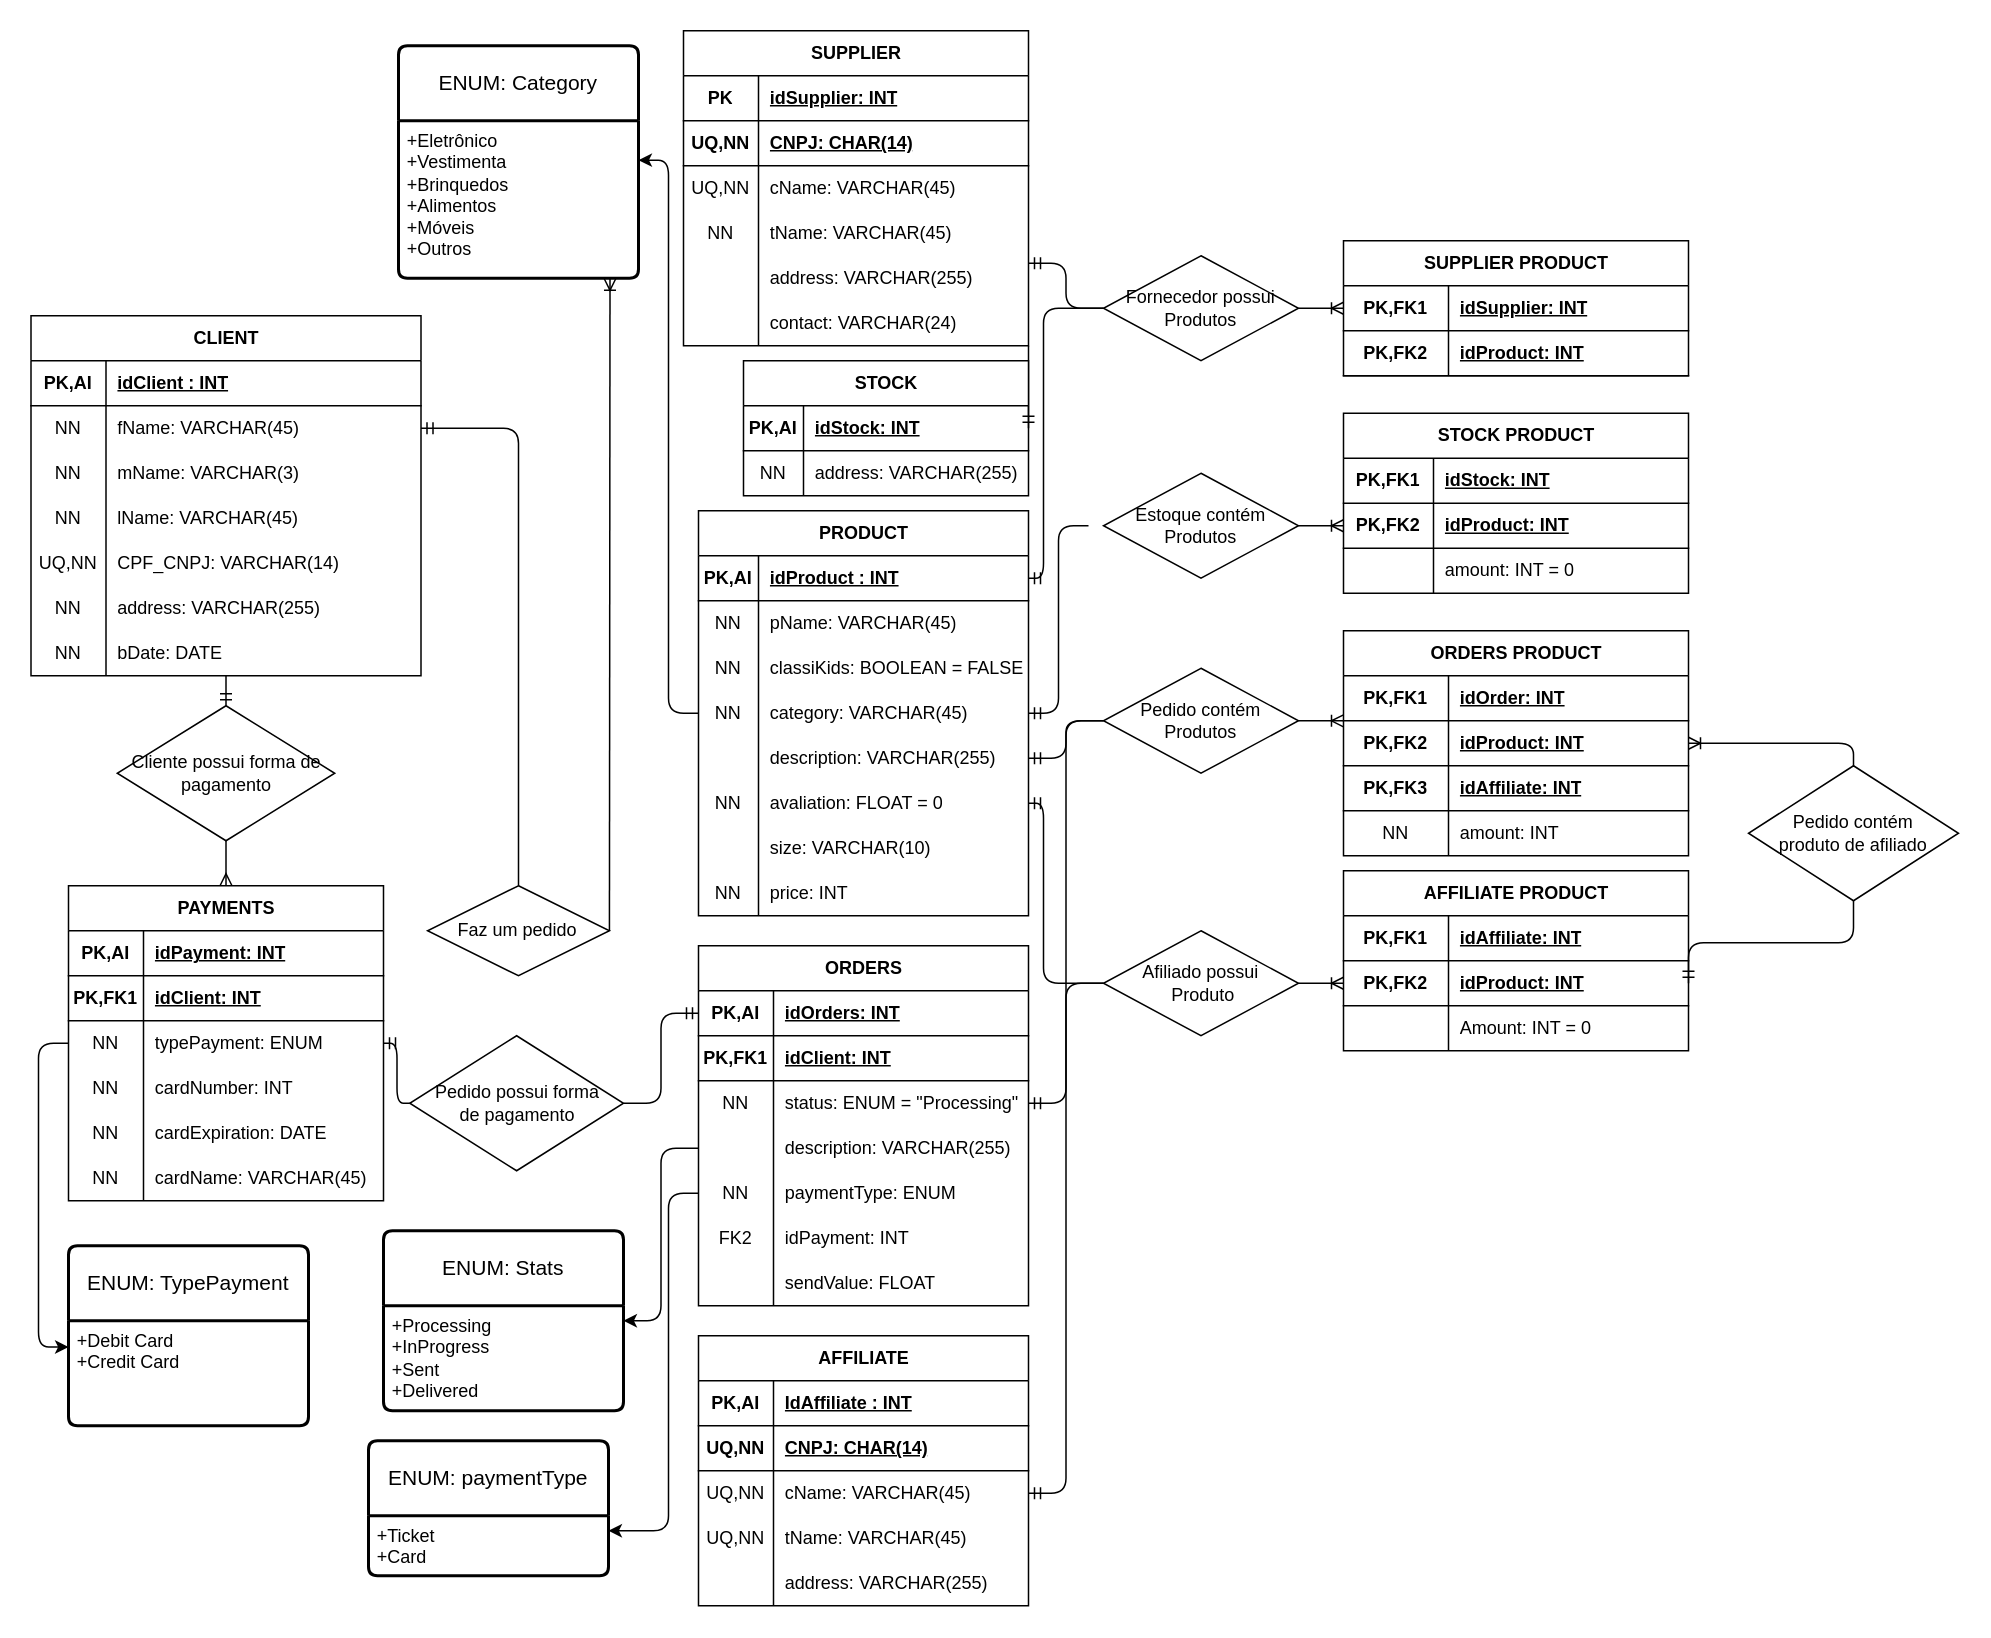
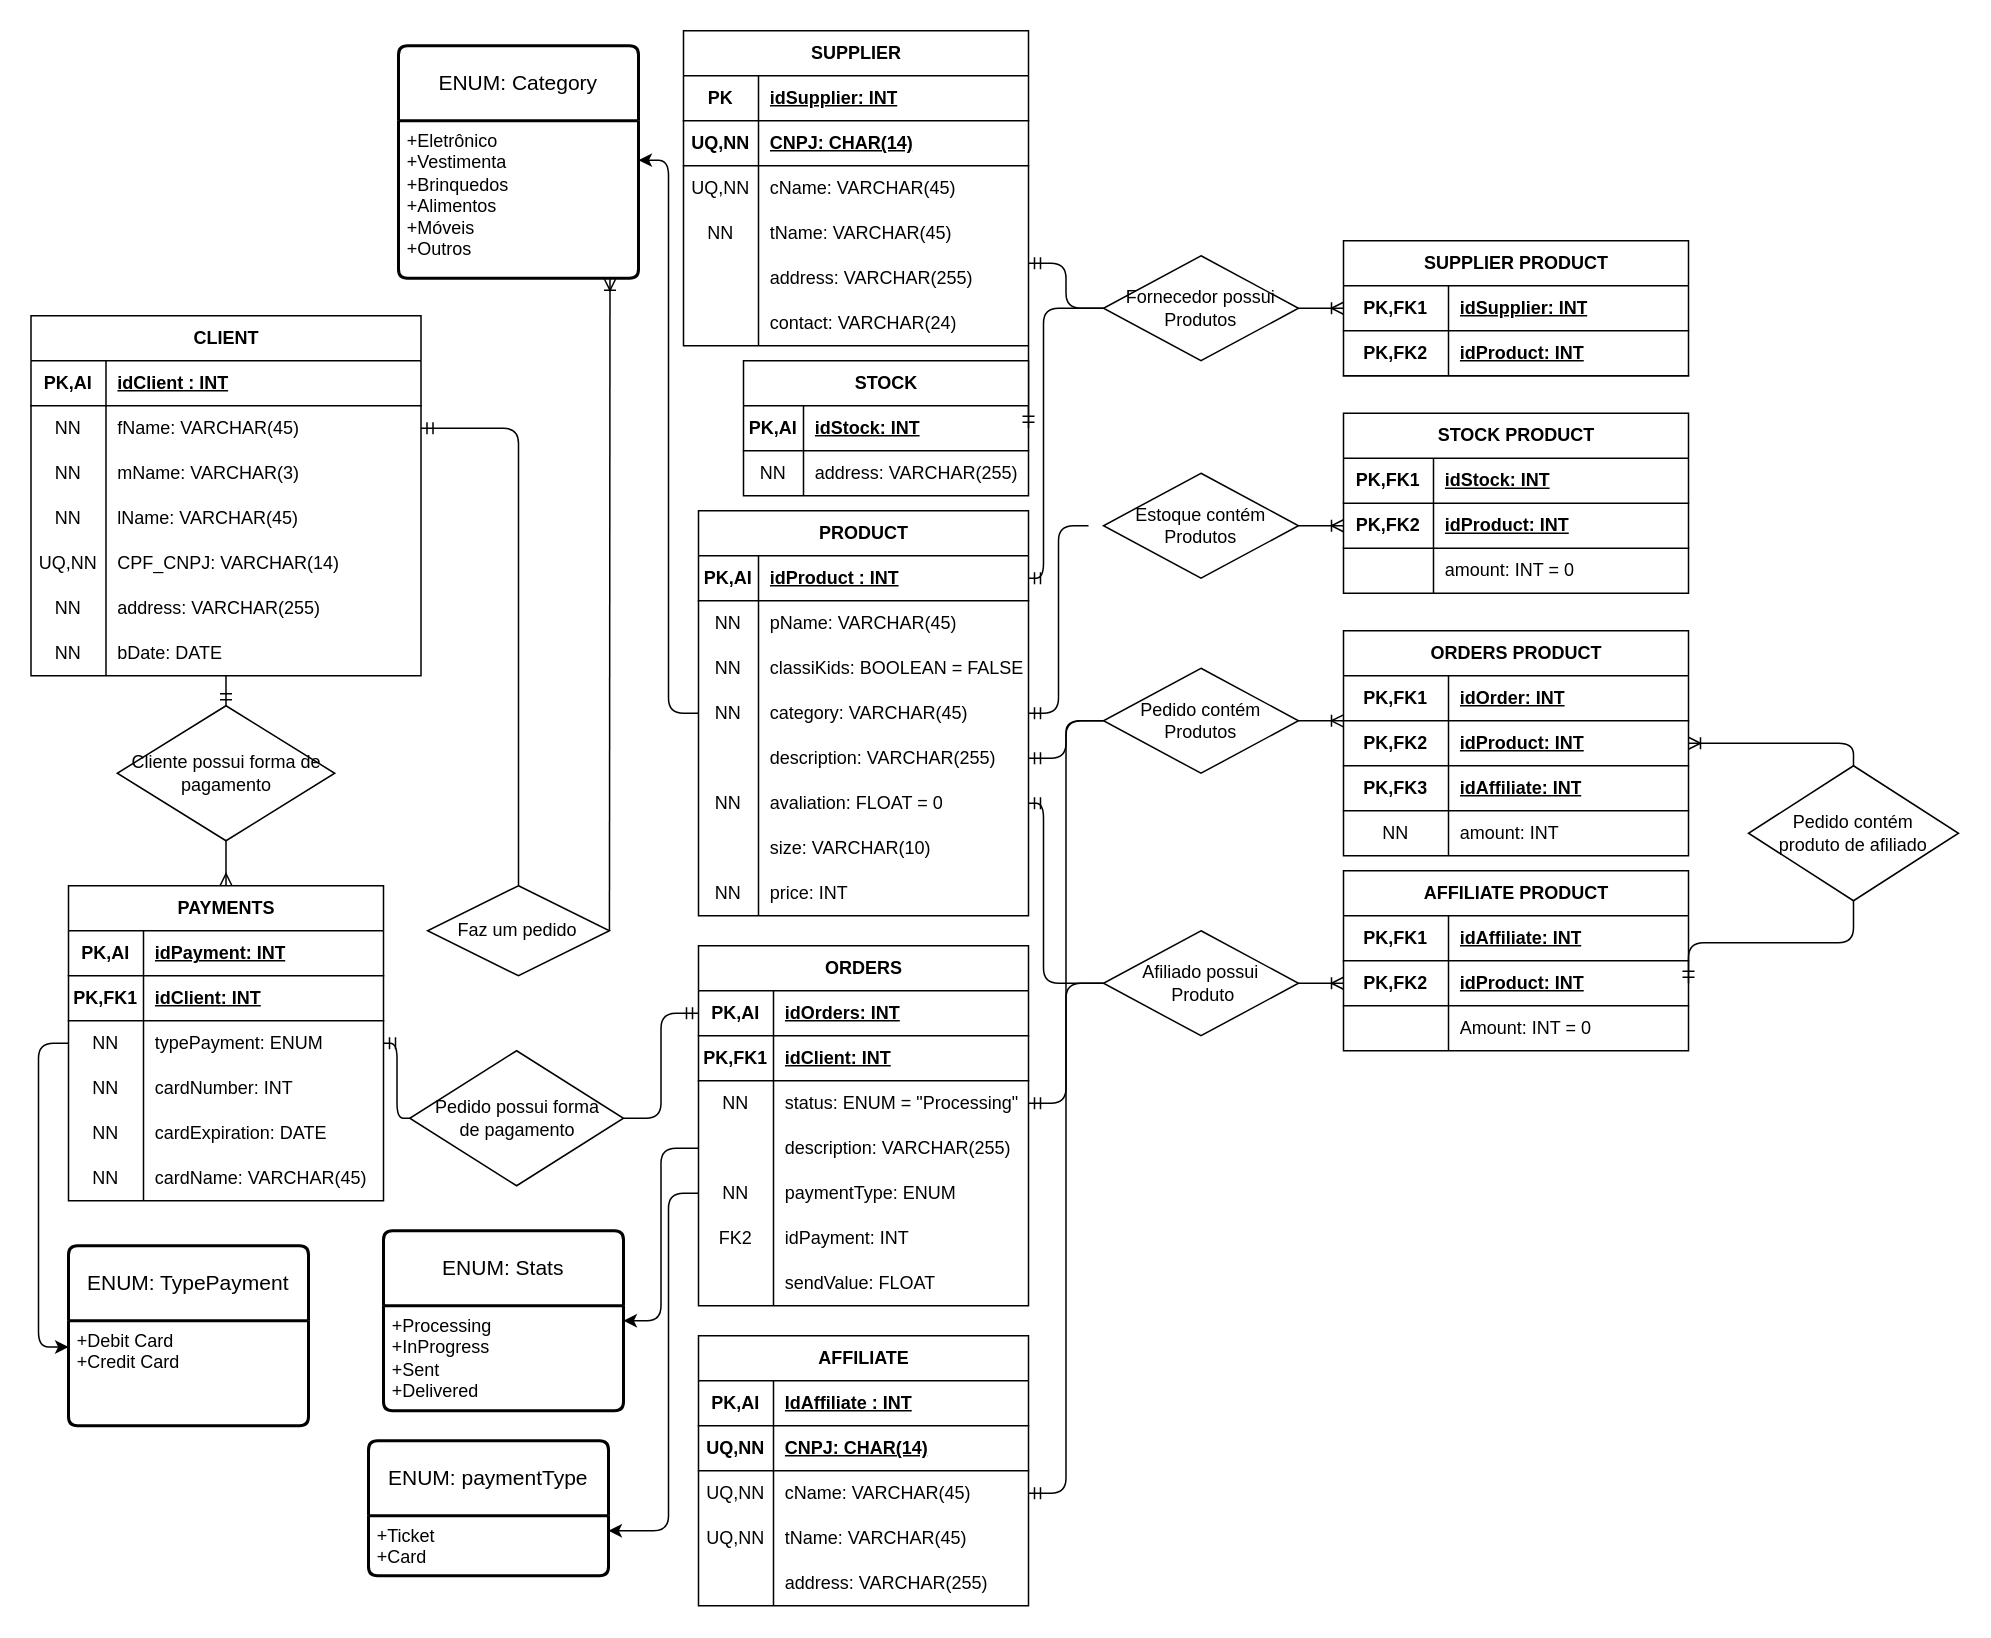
(516, 1103) -> (516, 1118)
